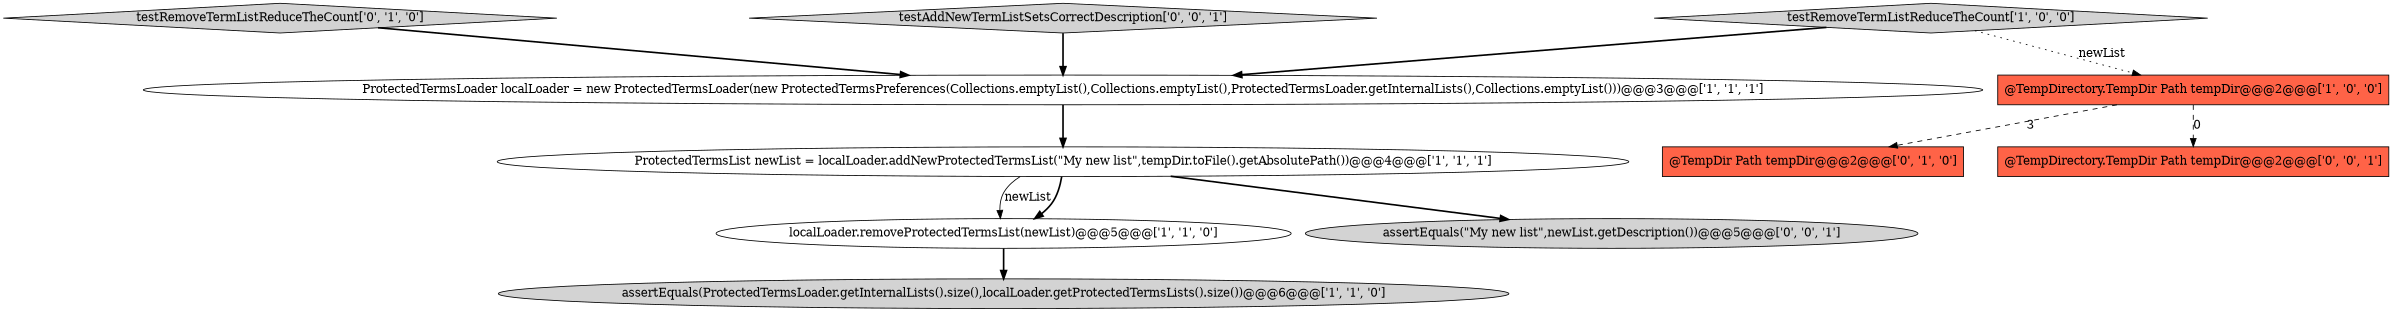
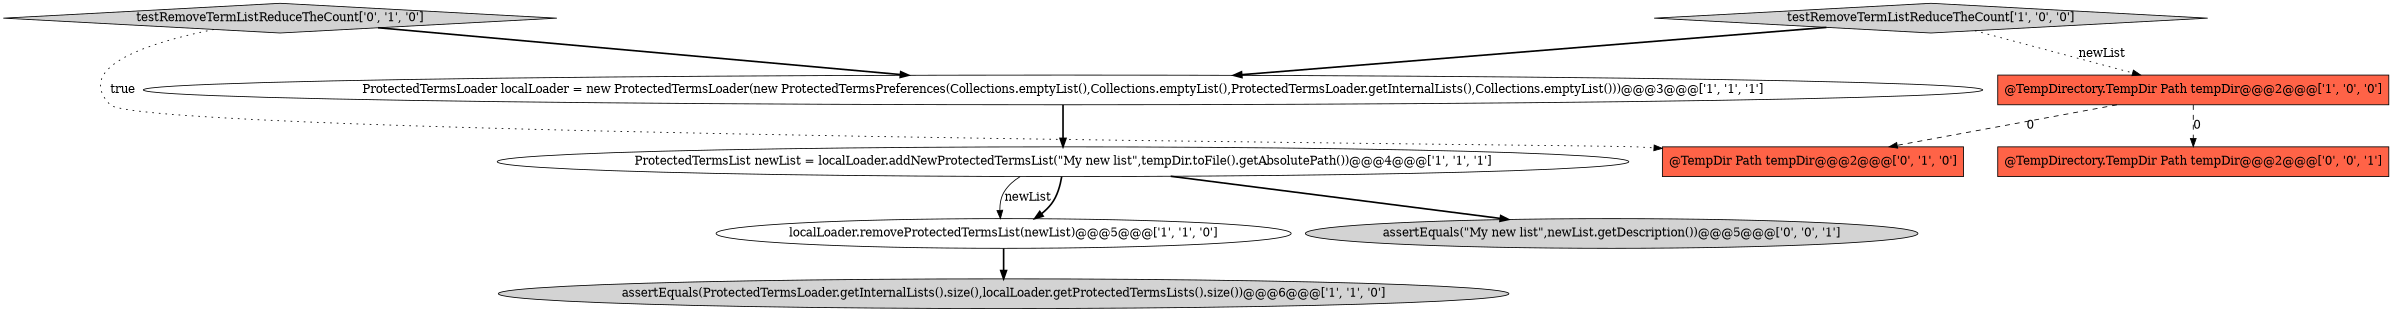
(1063, 18) -> none
(2031, 126) -> (2031, 126)
none -> (804, 135)
